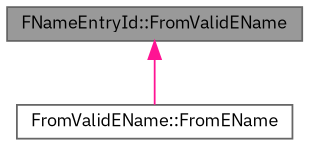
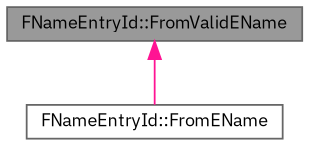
(155, 122) -> (155, 122)
